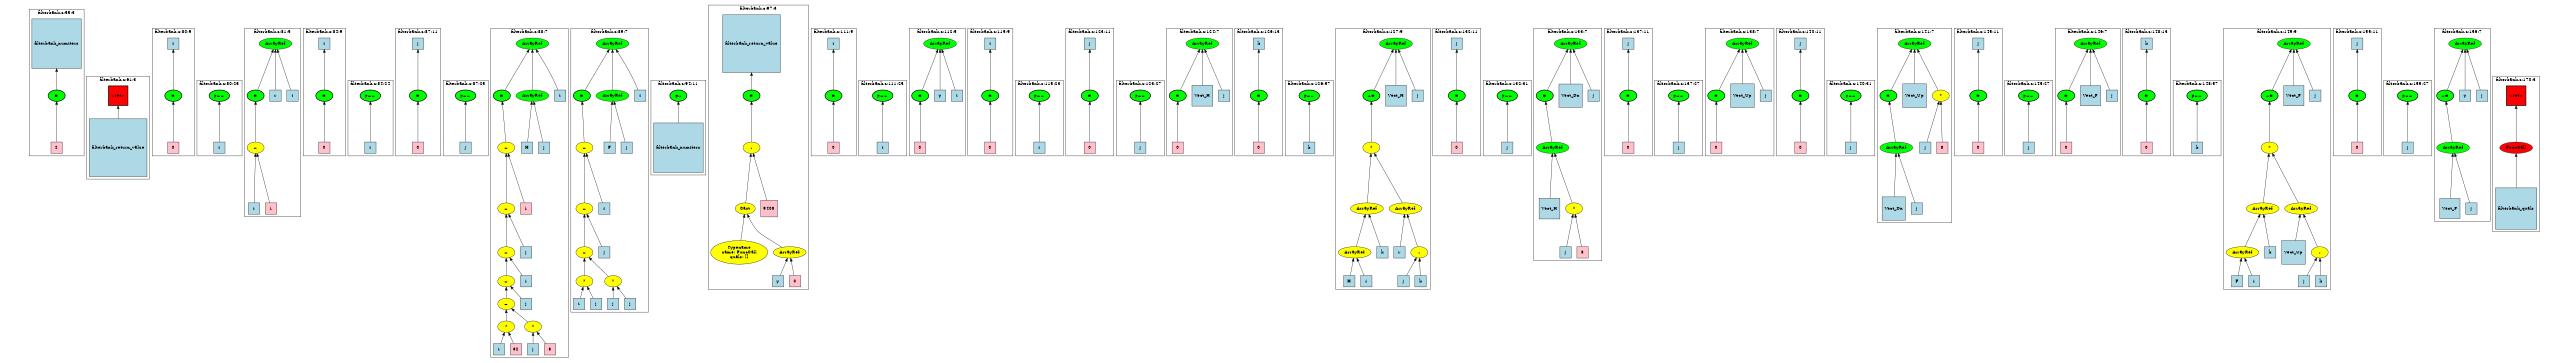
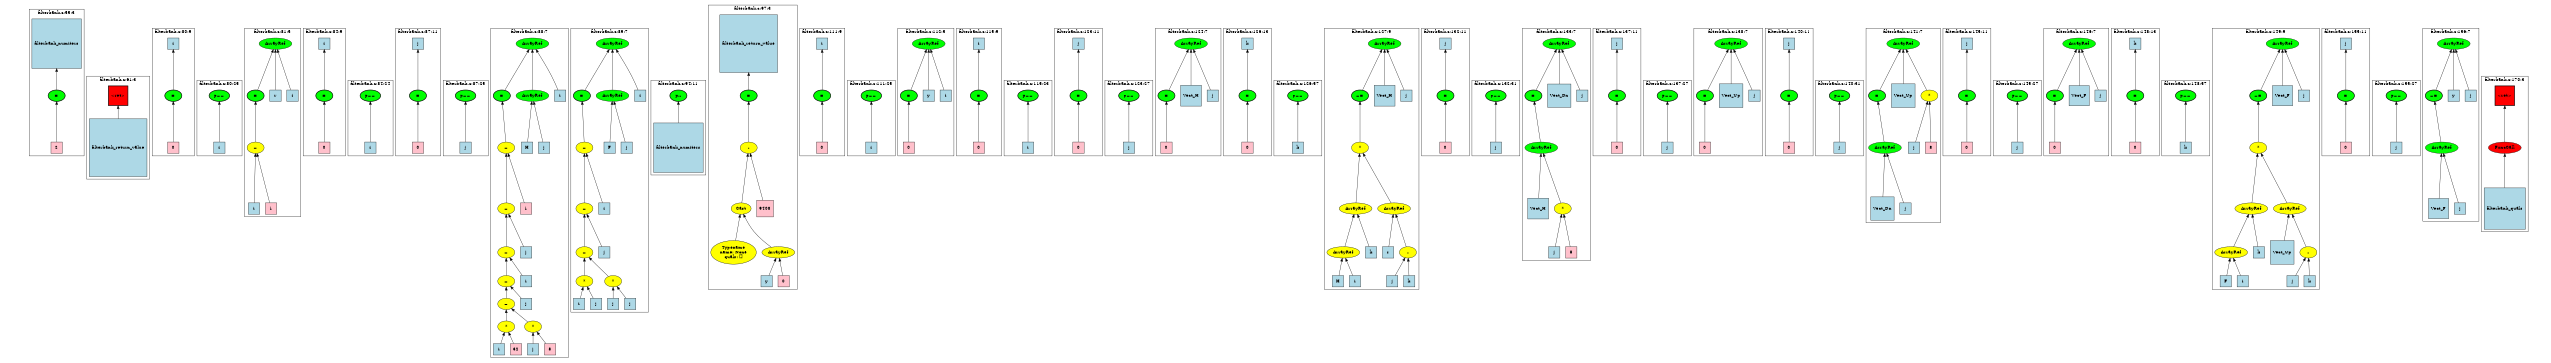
(739, 252) -> (734, 252)
